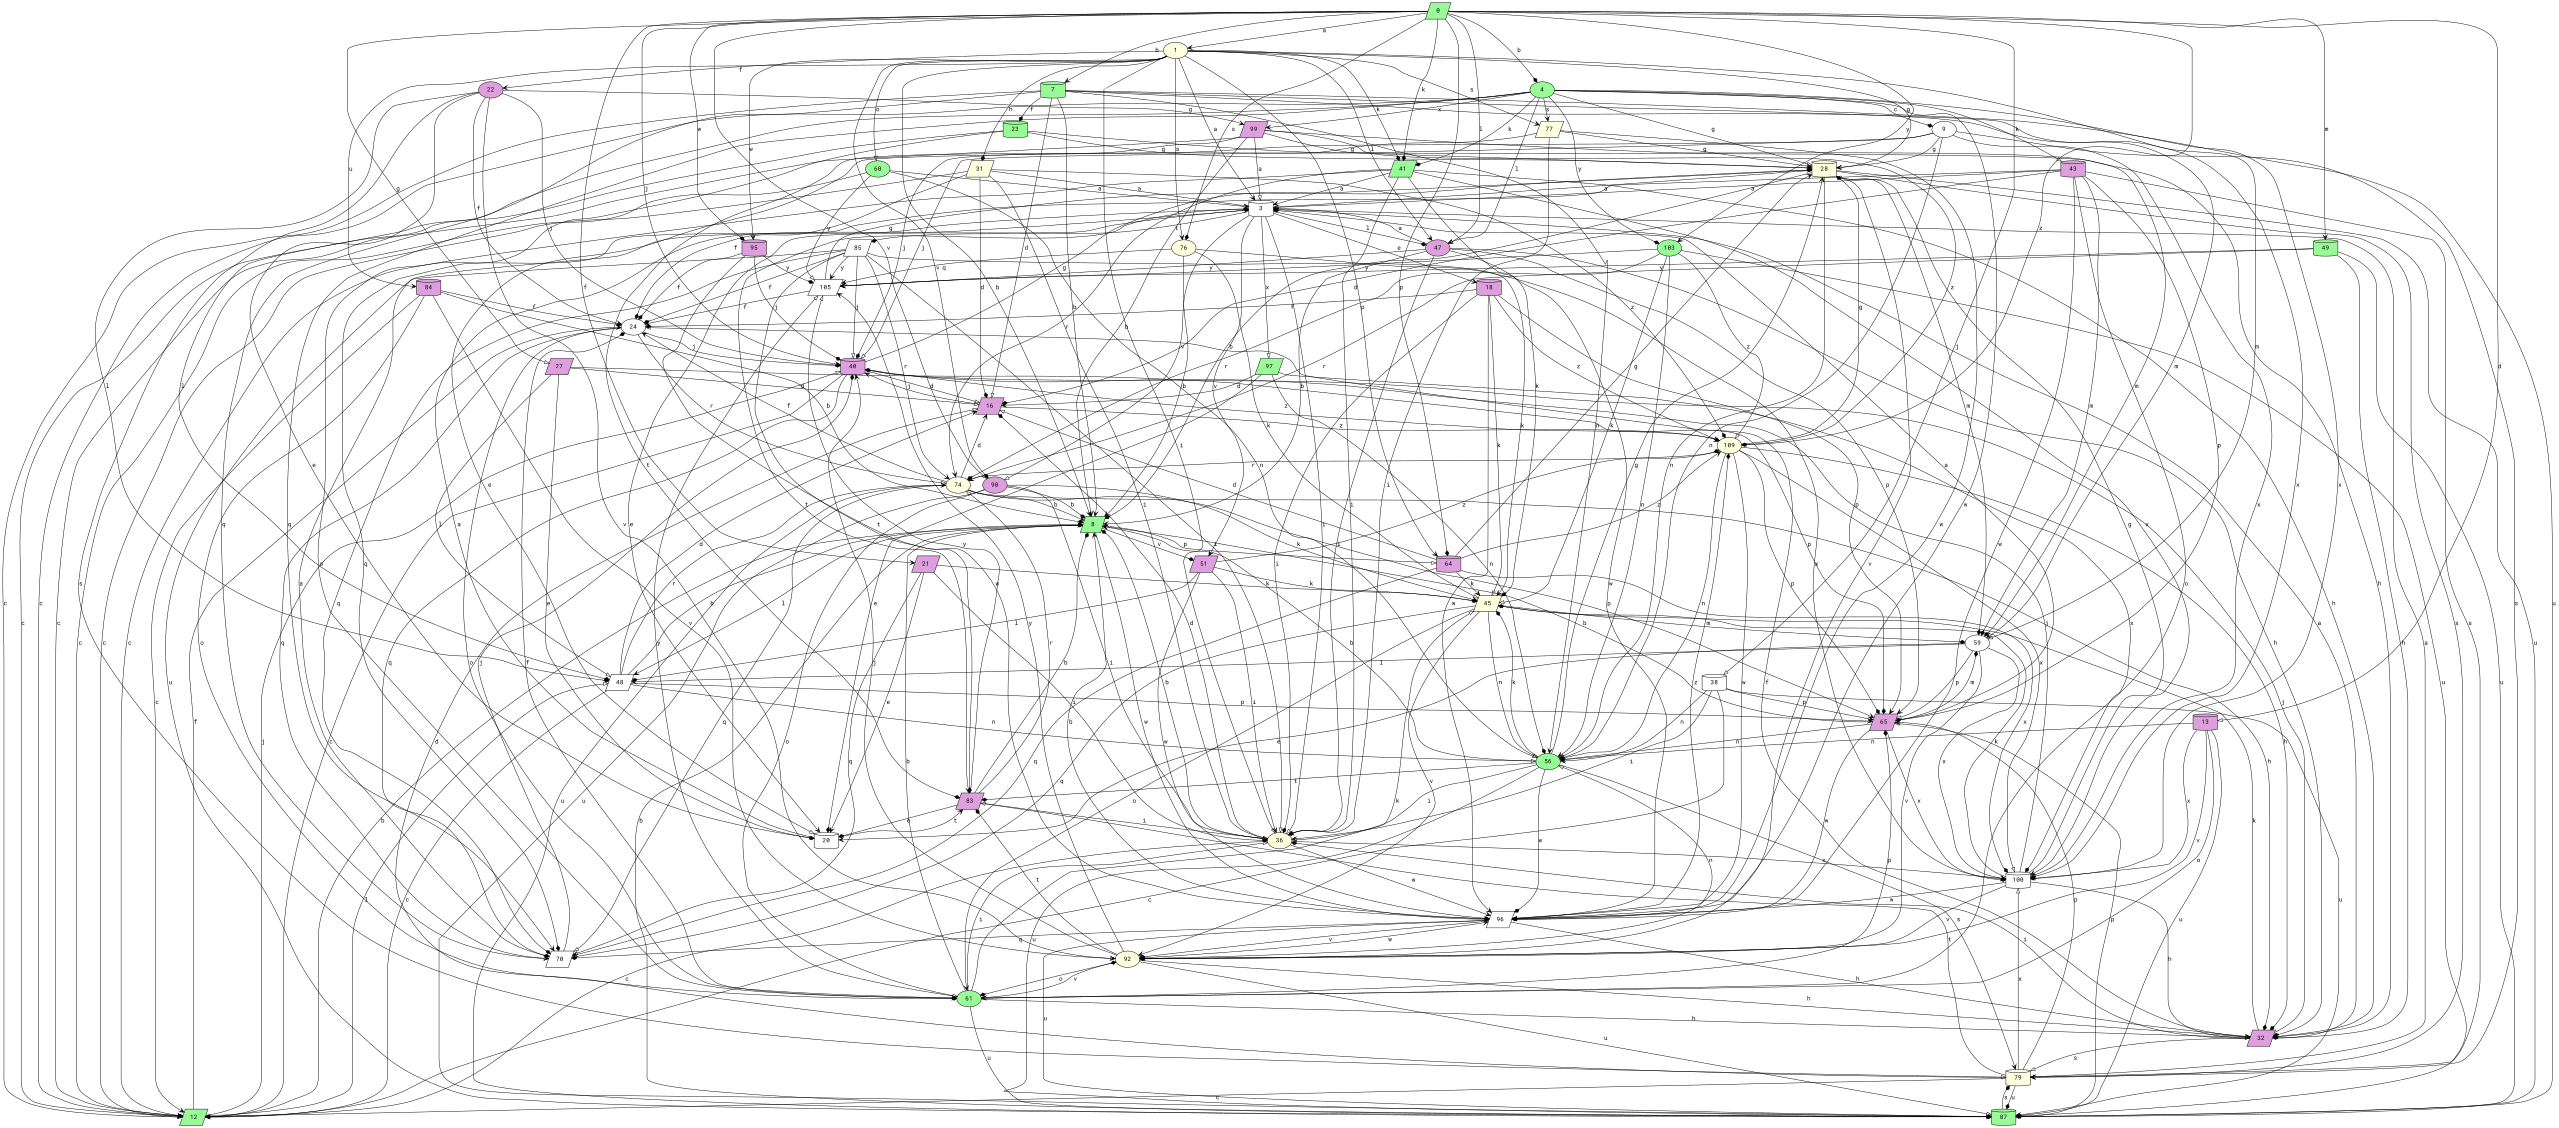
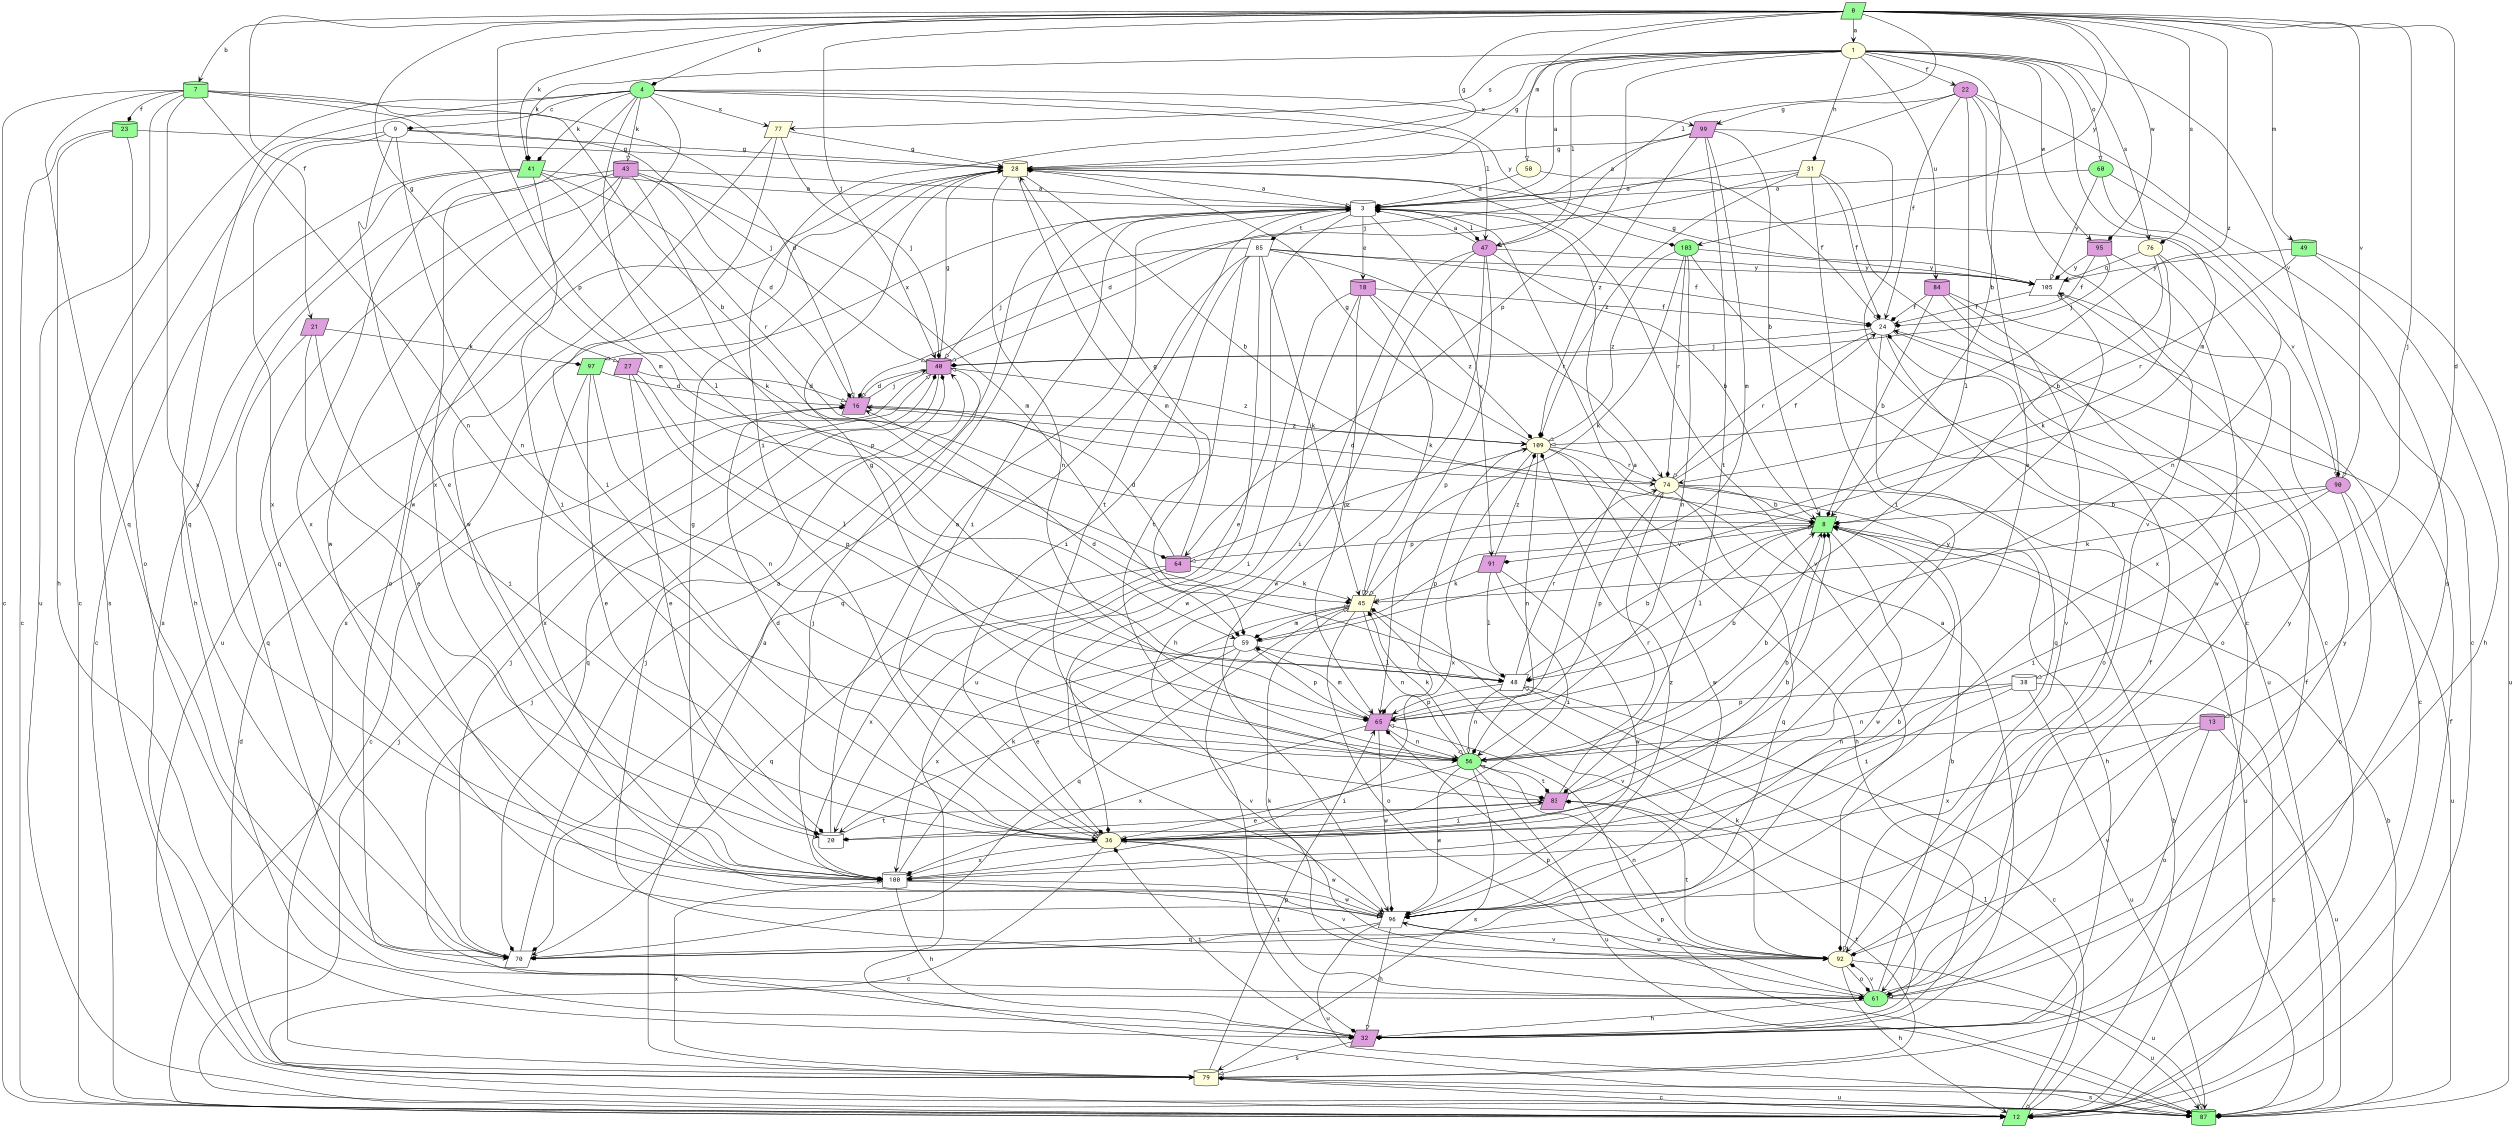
(1680, 129) -> (1471, 115)
none -> (1529, 169)
(1204, 564) -> (1492, 564)
(1204, 584) -> (450, 346)
(1693, 999) -> (1904, 1050)
